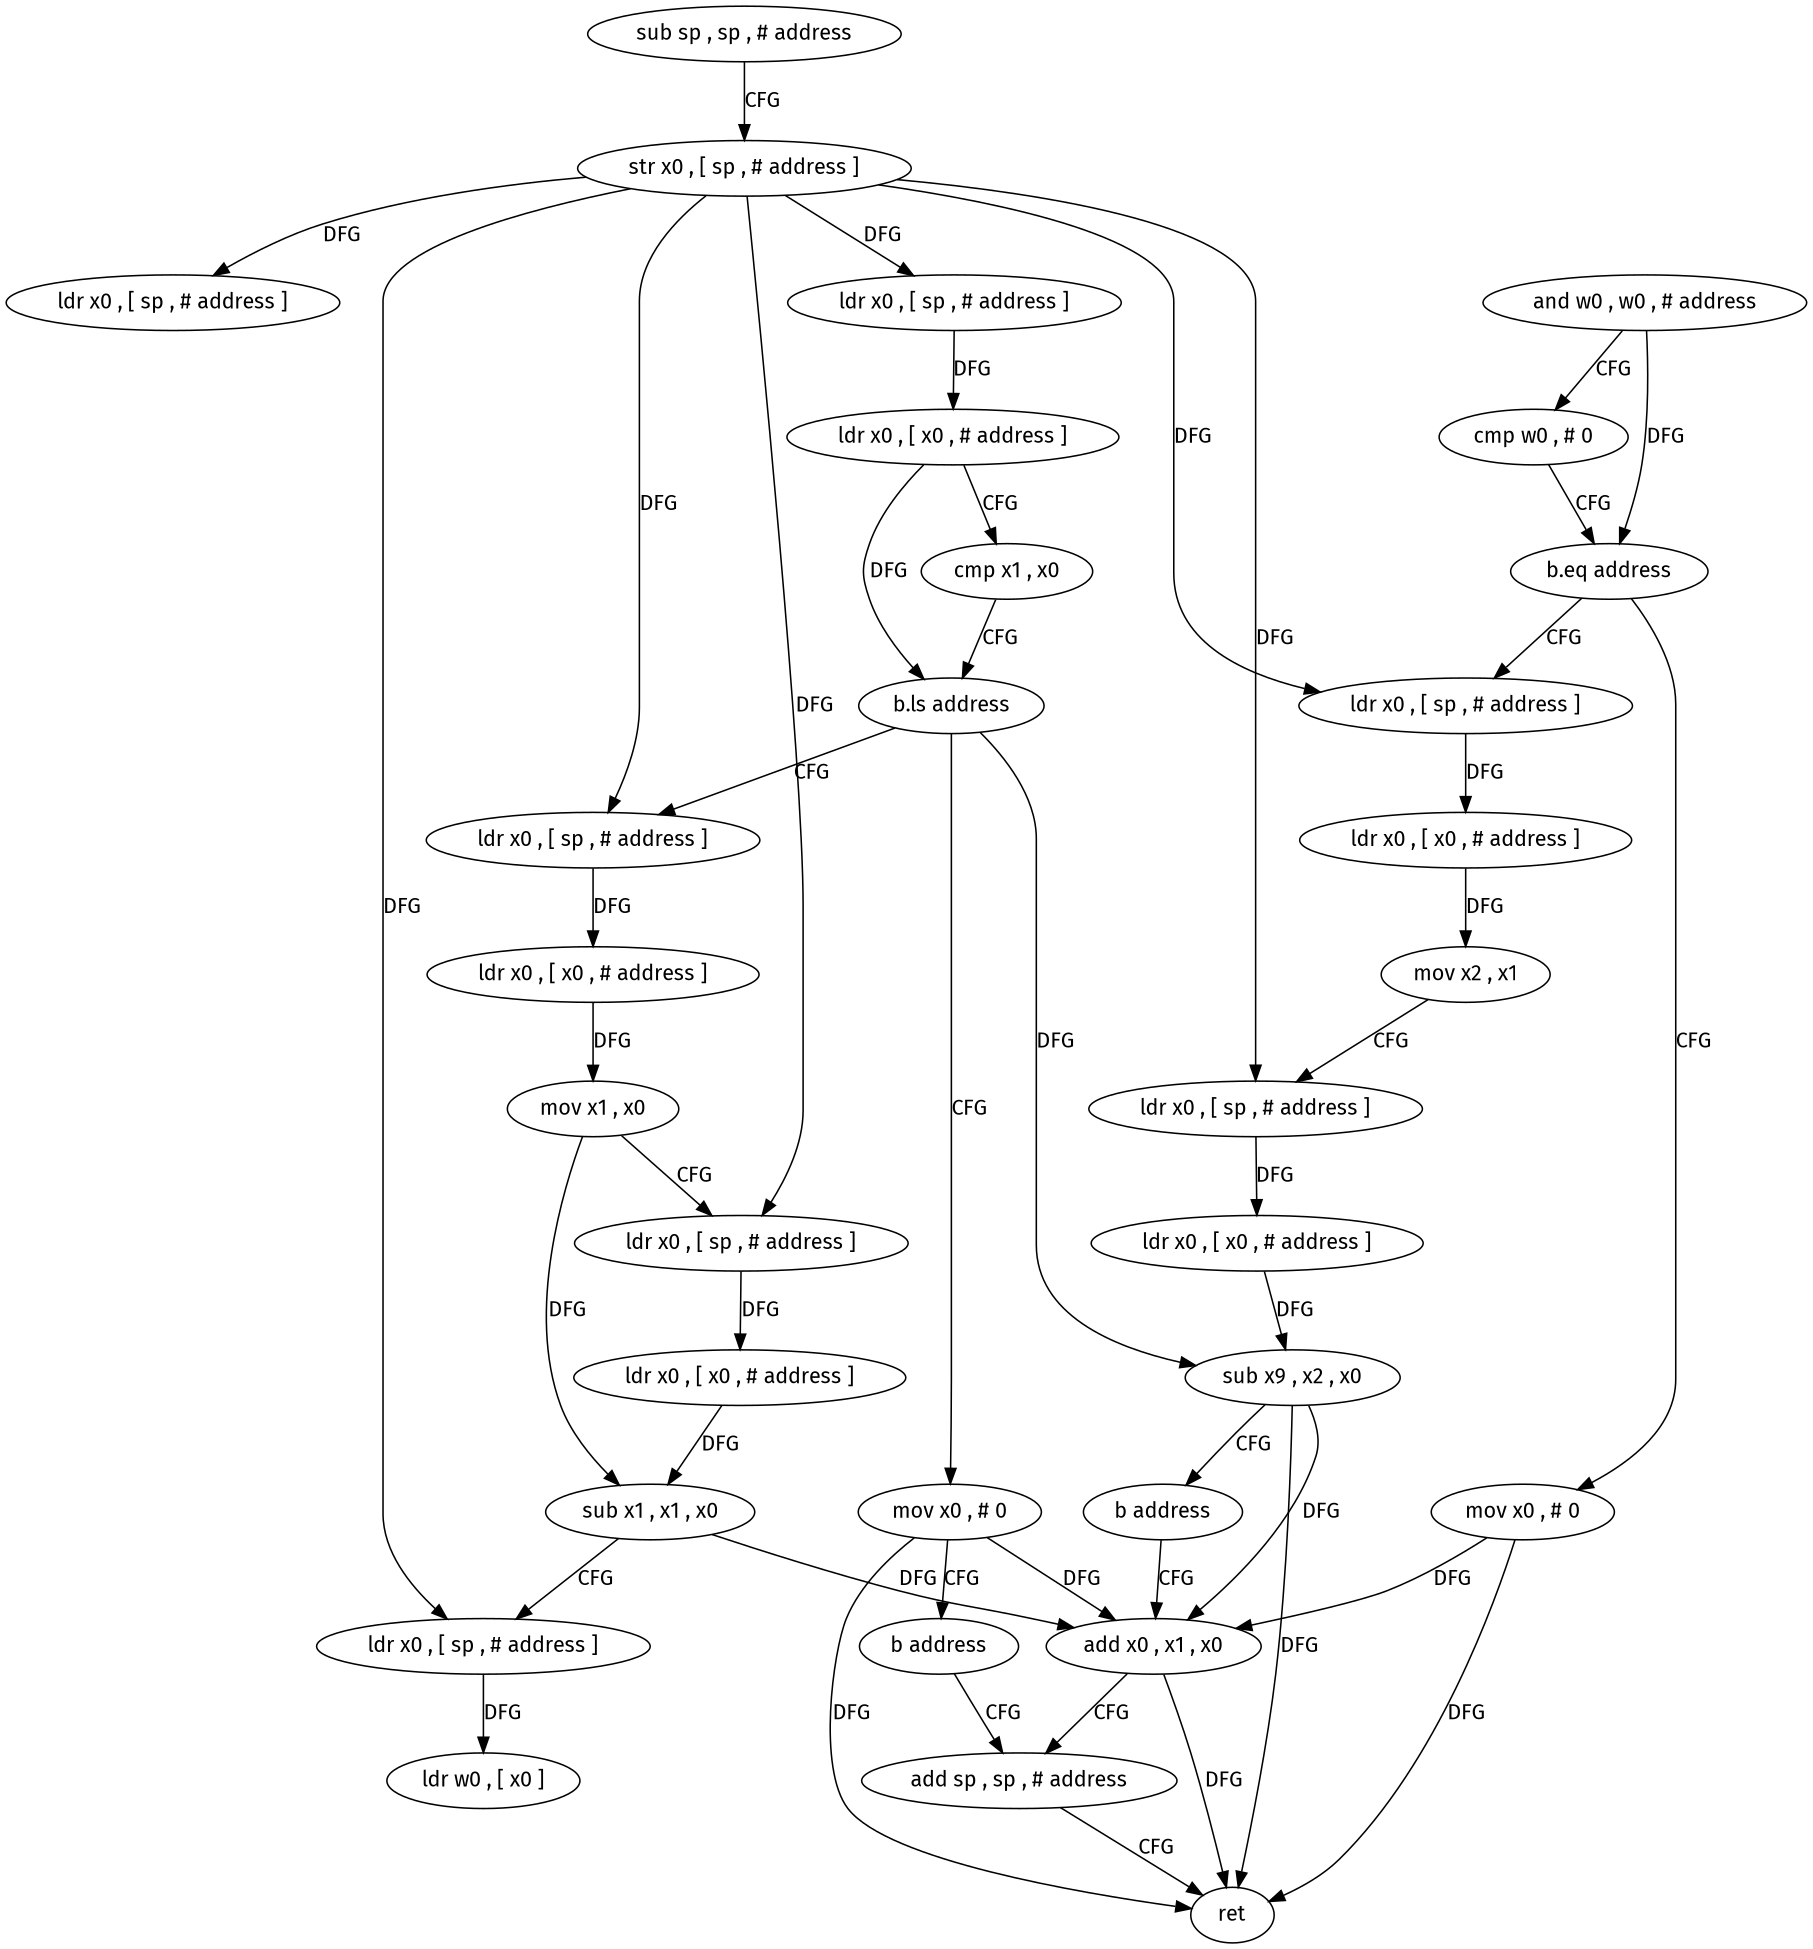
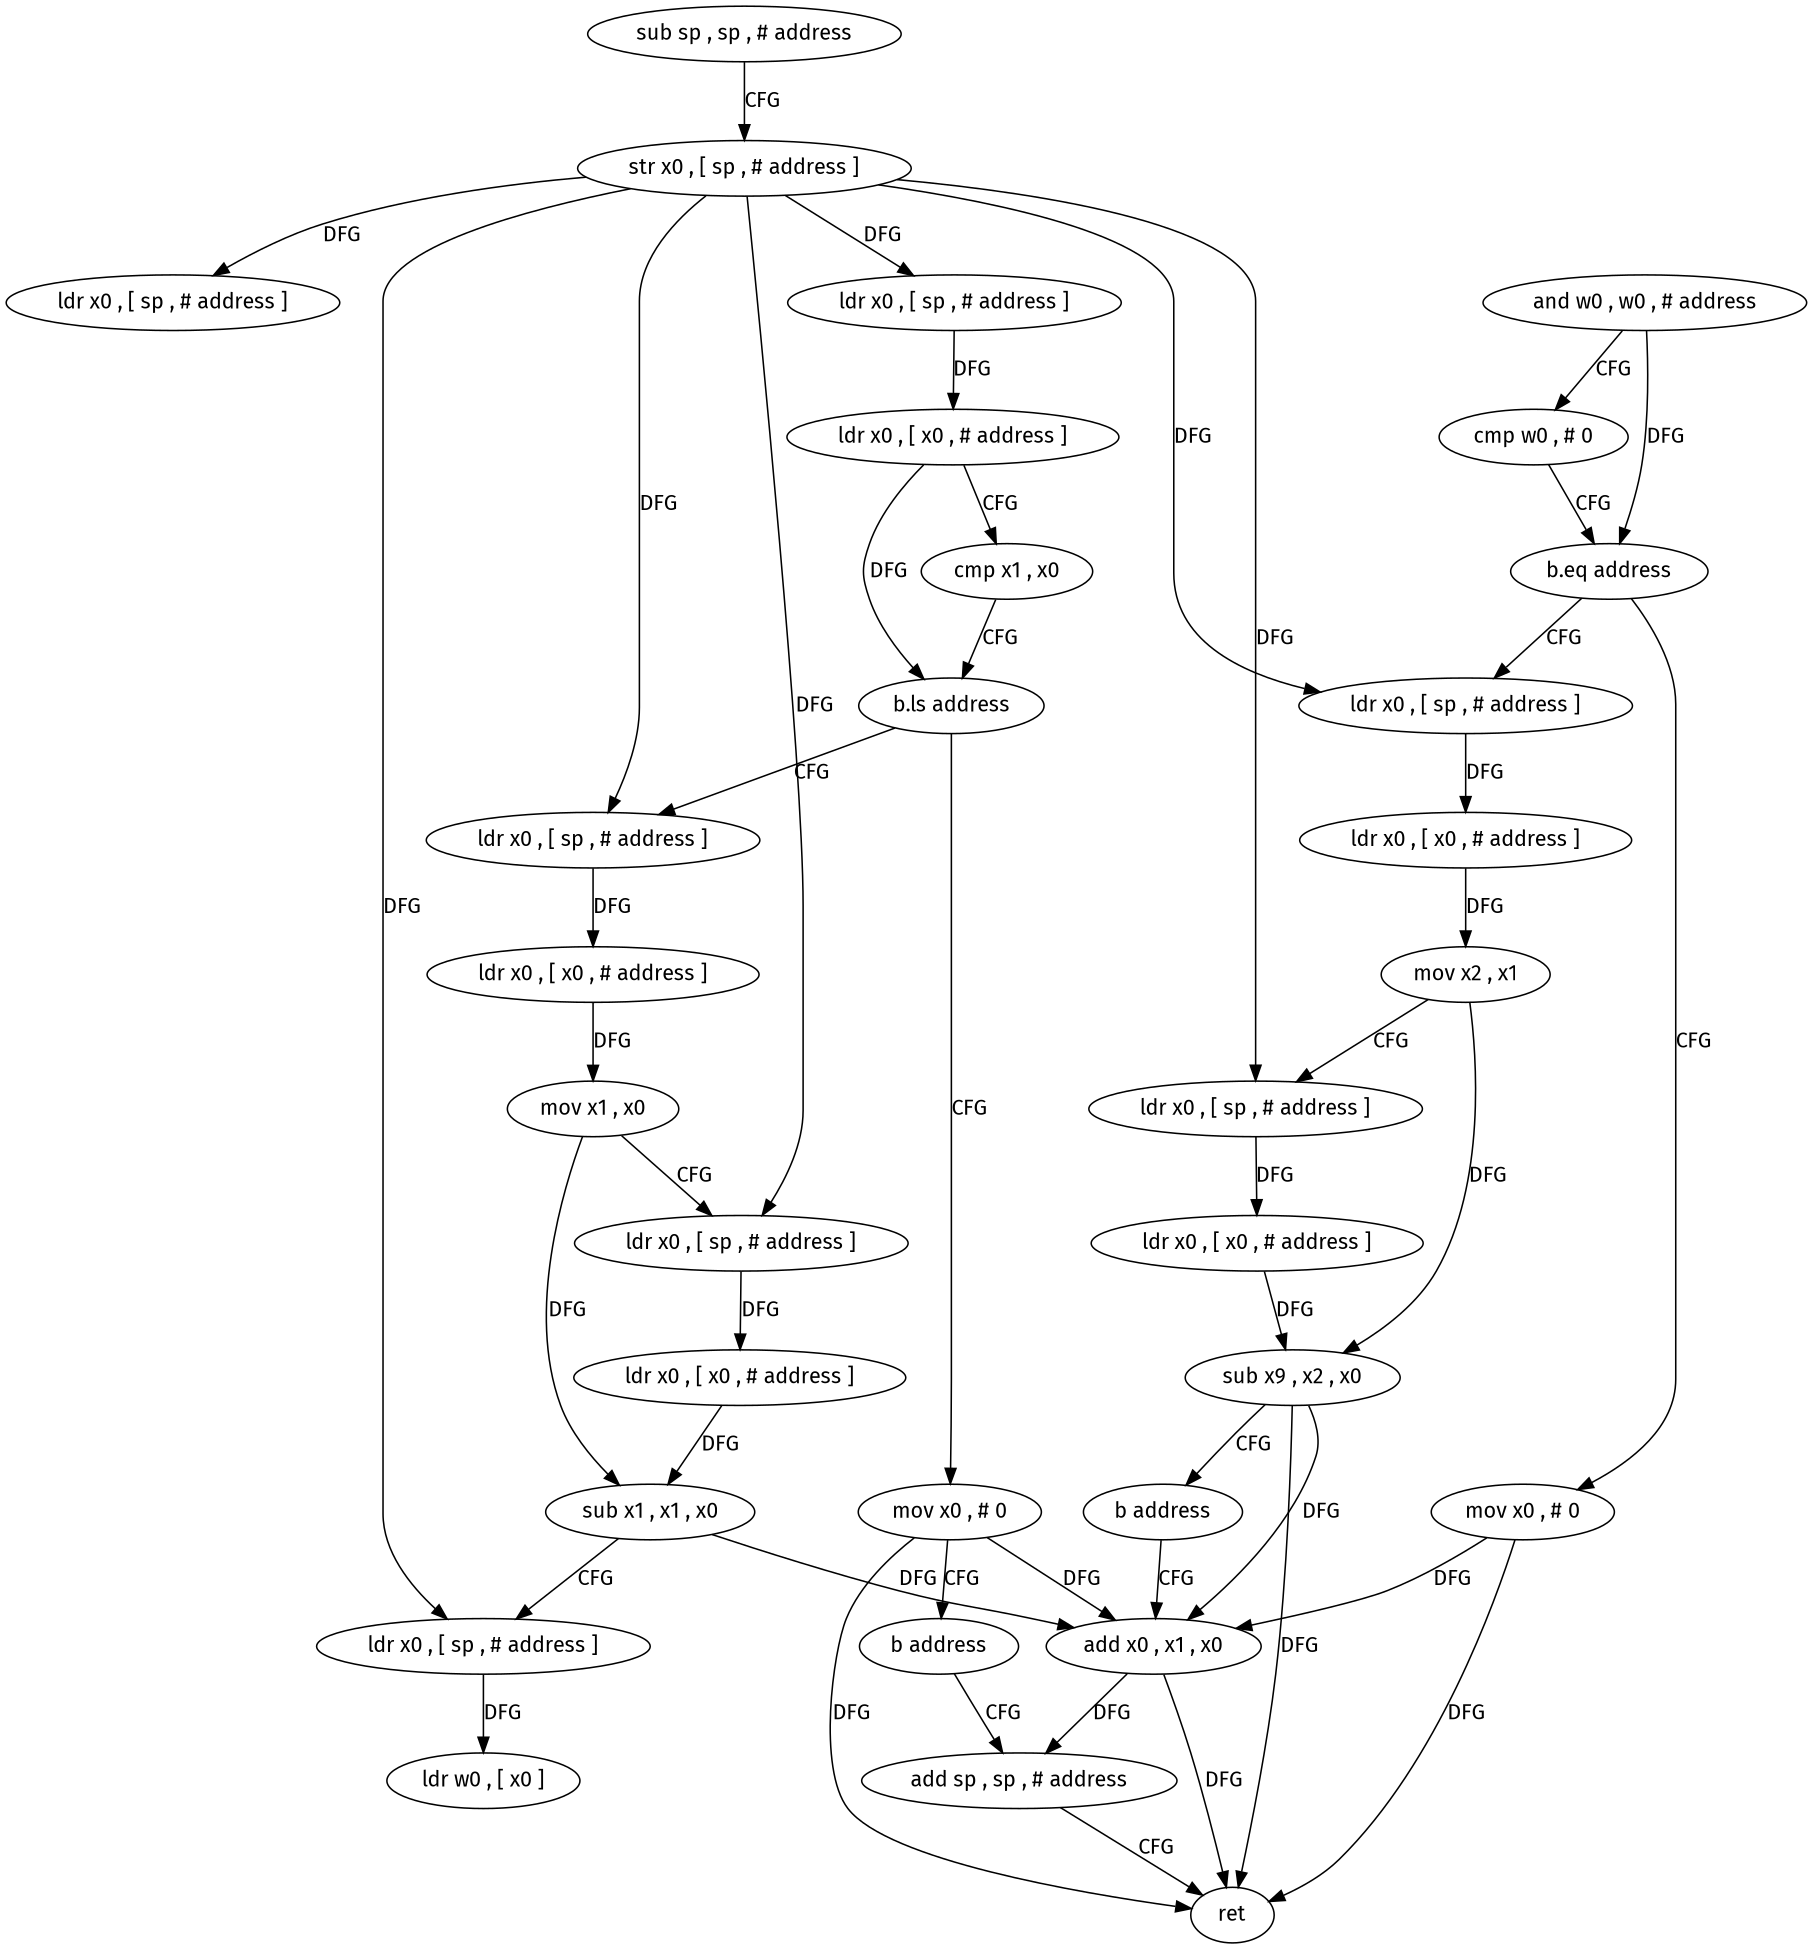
(1036, 1081) -> (1465, 1194)
(1112, 1714) -> (1112, 1714)
